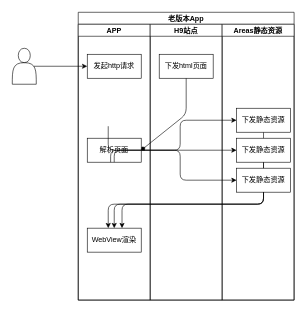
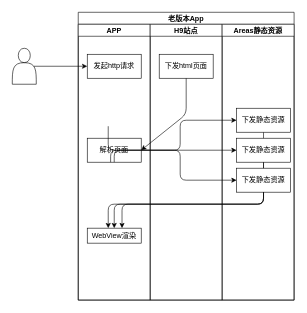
(146, 146) -> (146, 147)
(114, 240) -> (114, 236)
